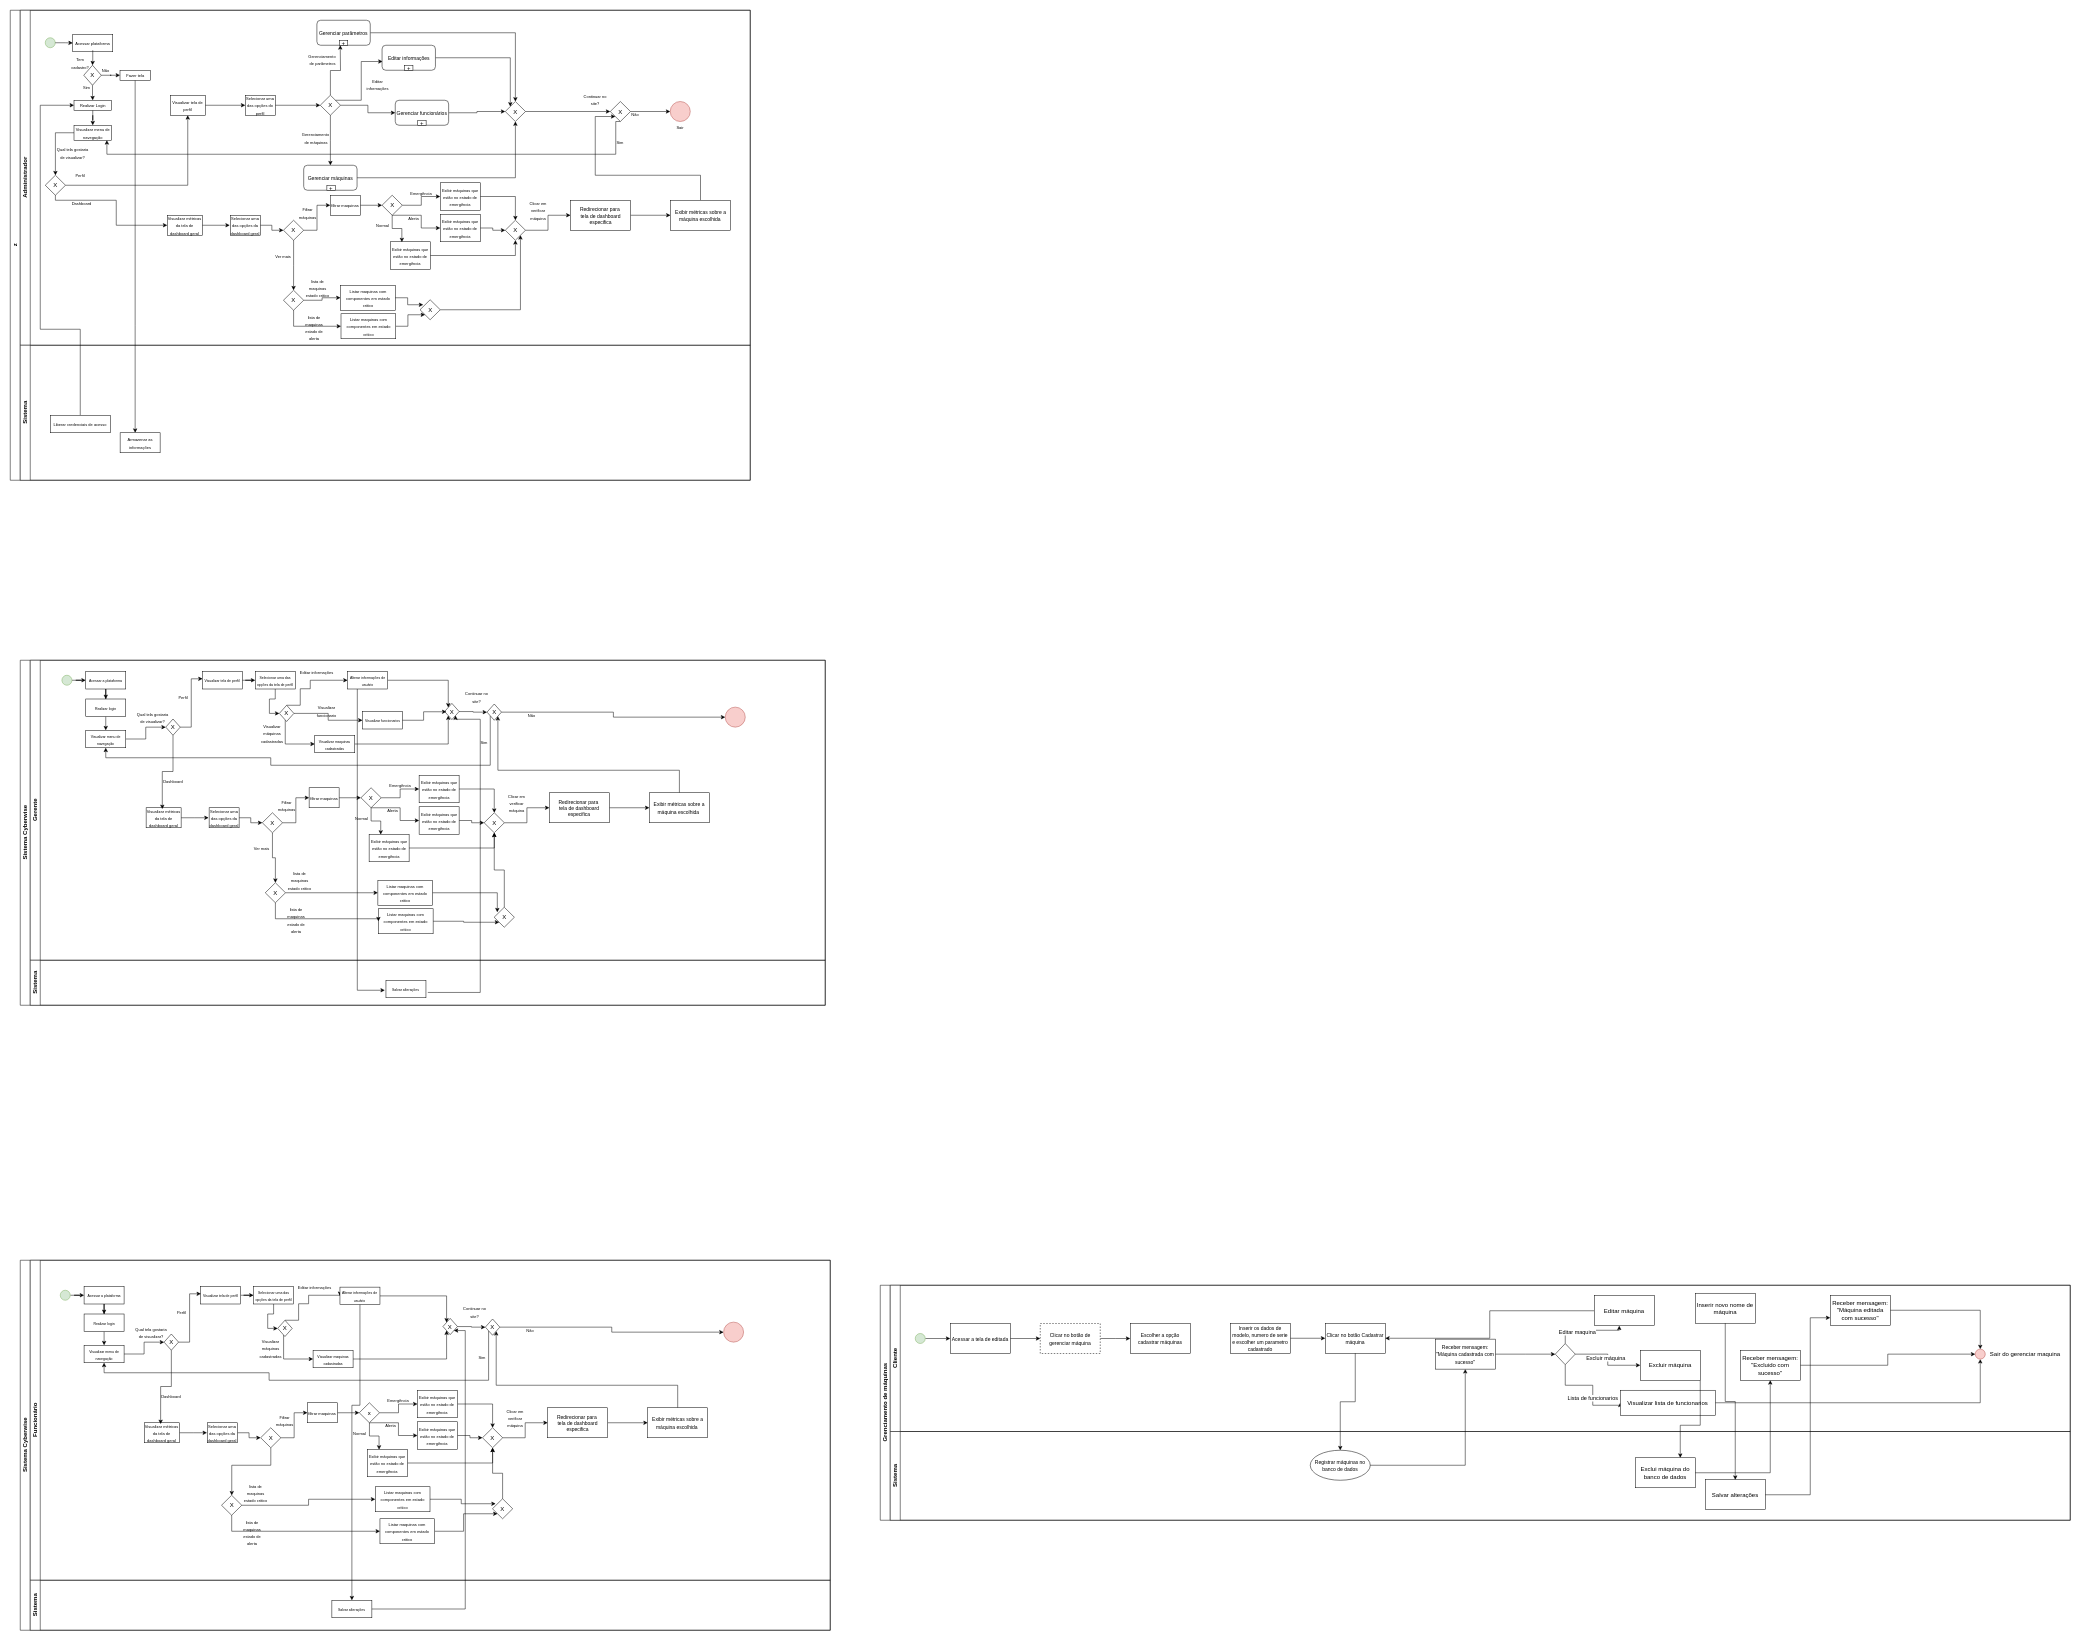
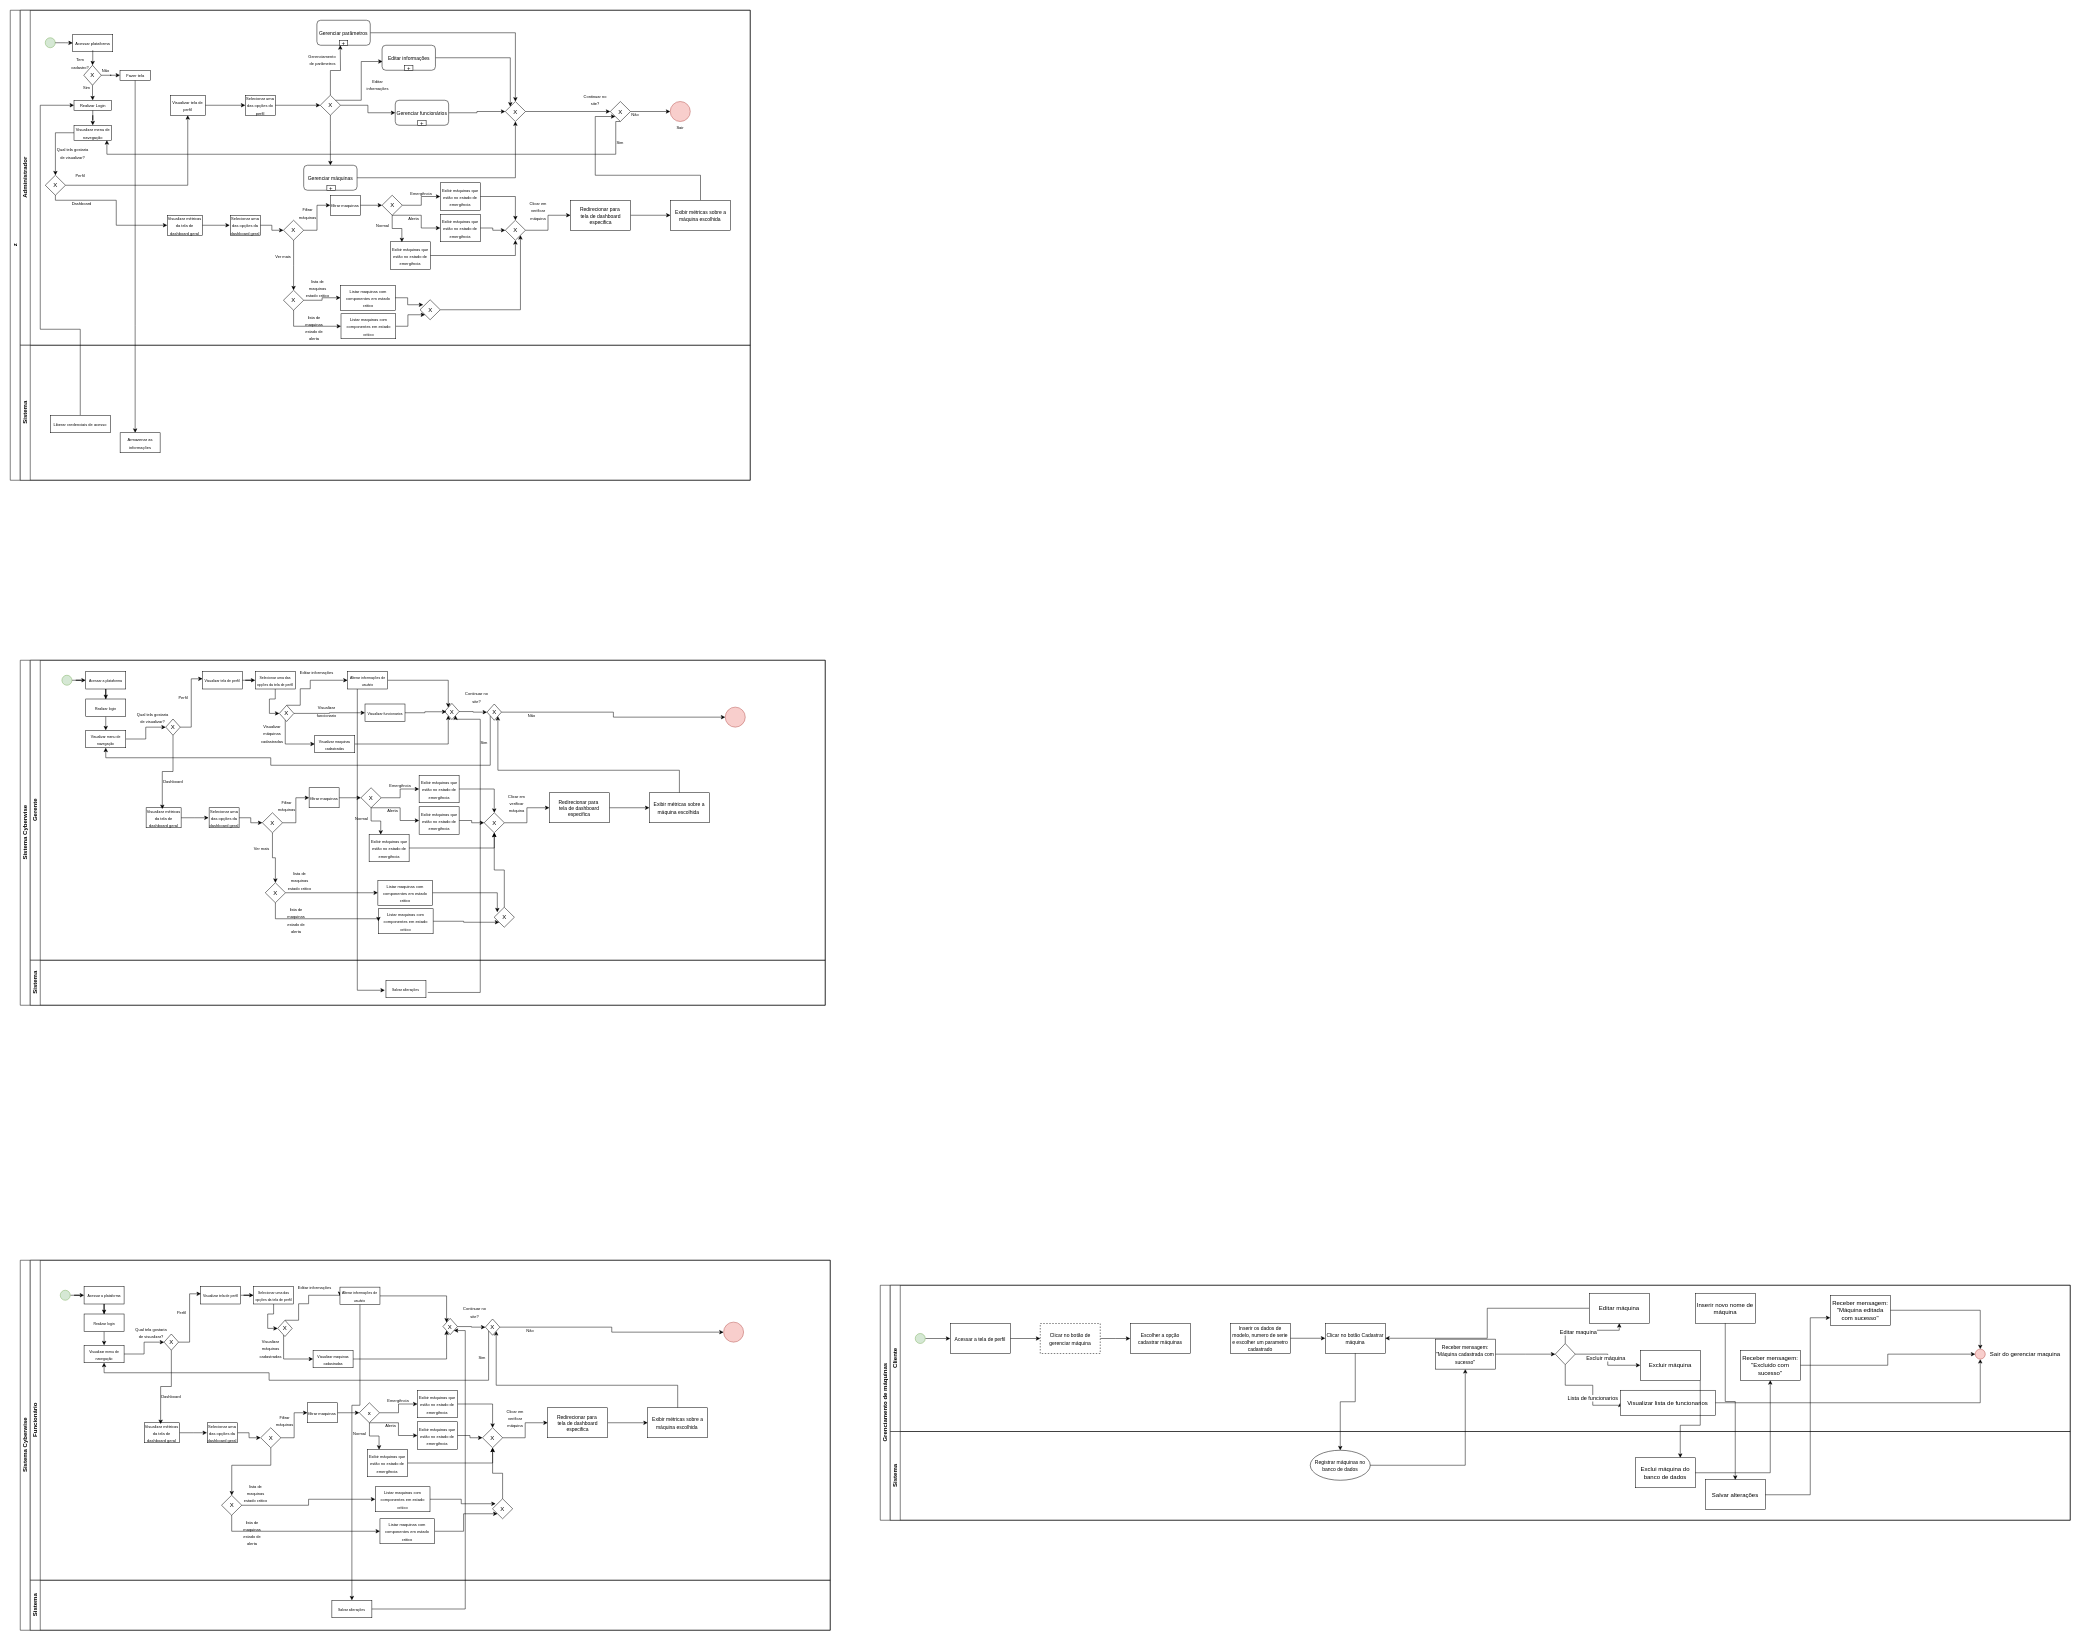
(316, 138) -> none
(383, 720) -> (385, 713)
(1624, 1311) -> (1619, 1308)
(980, 1339) -> (980, 1339)
